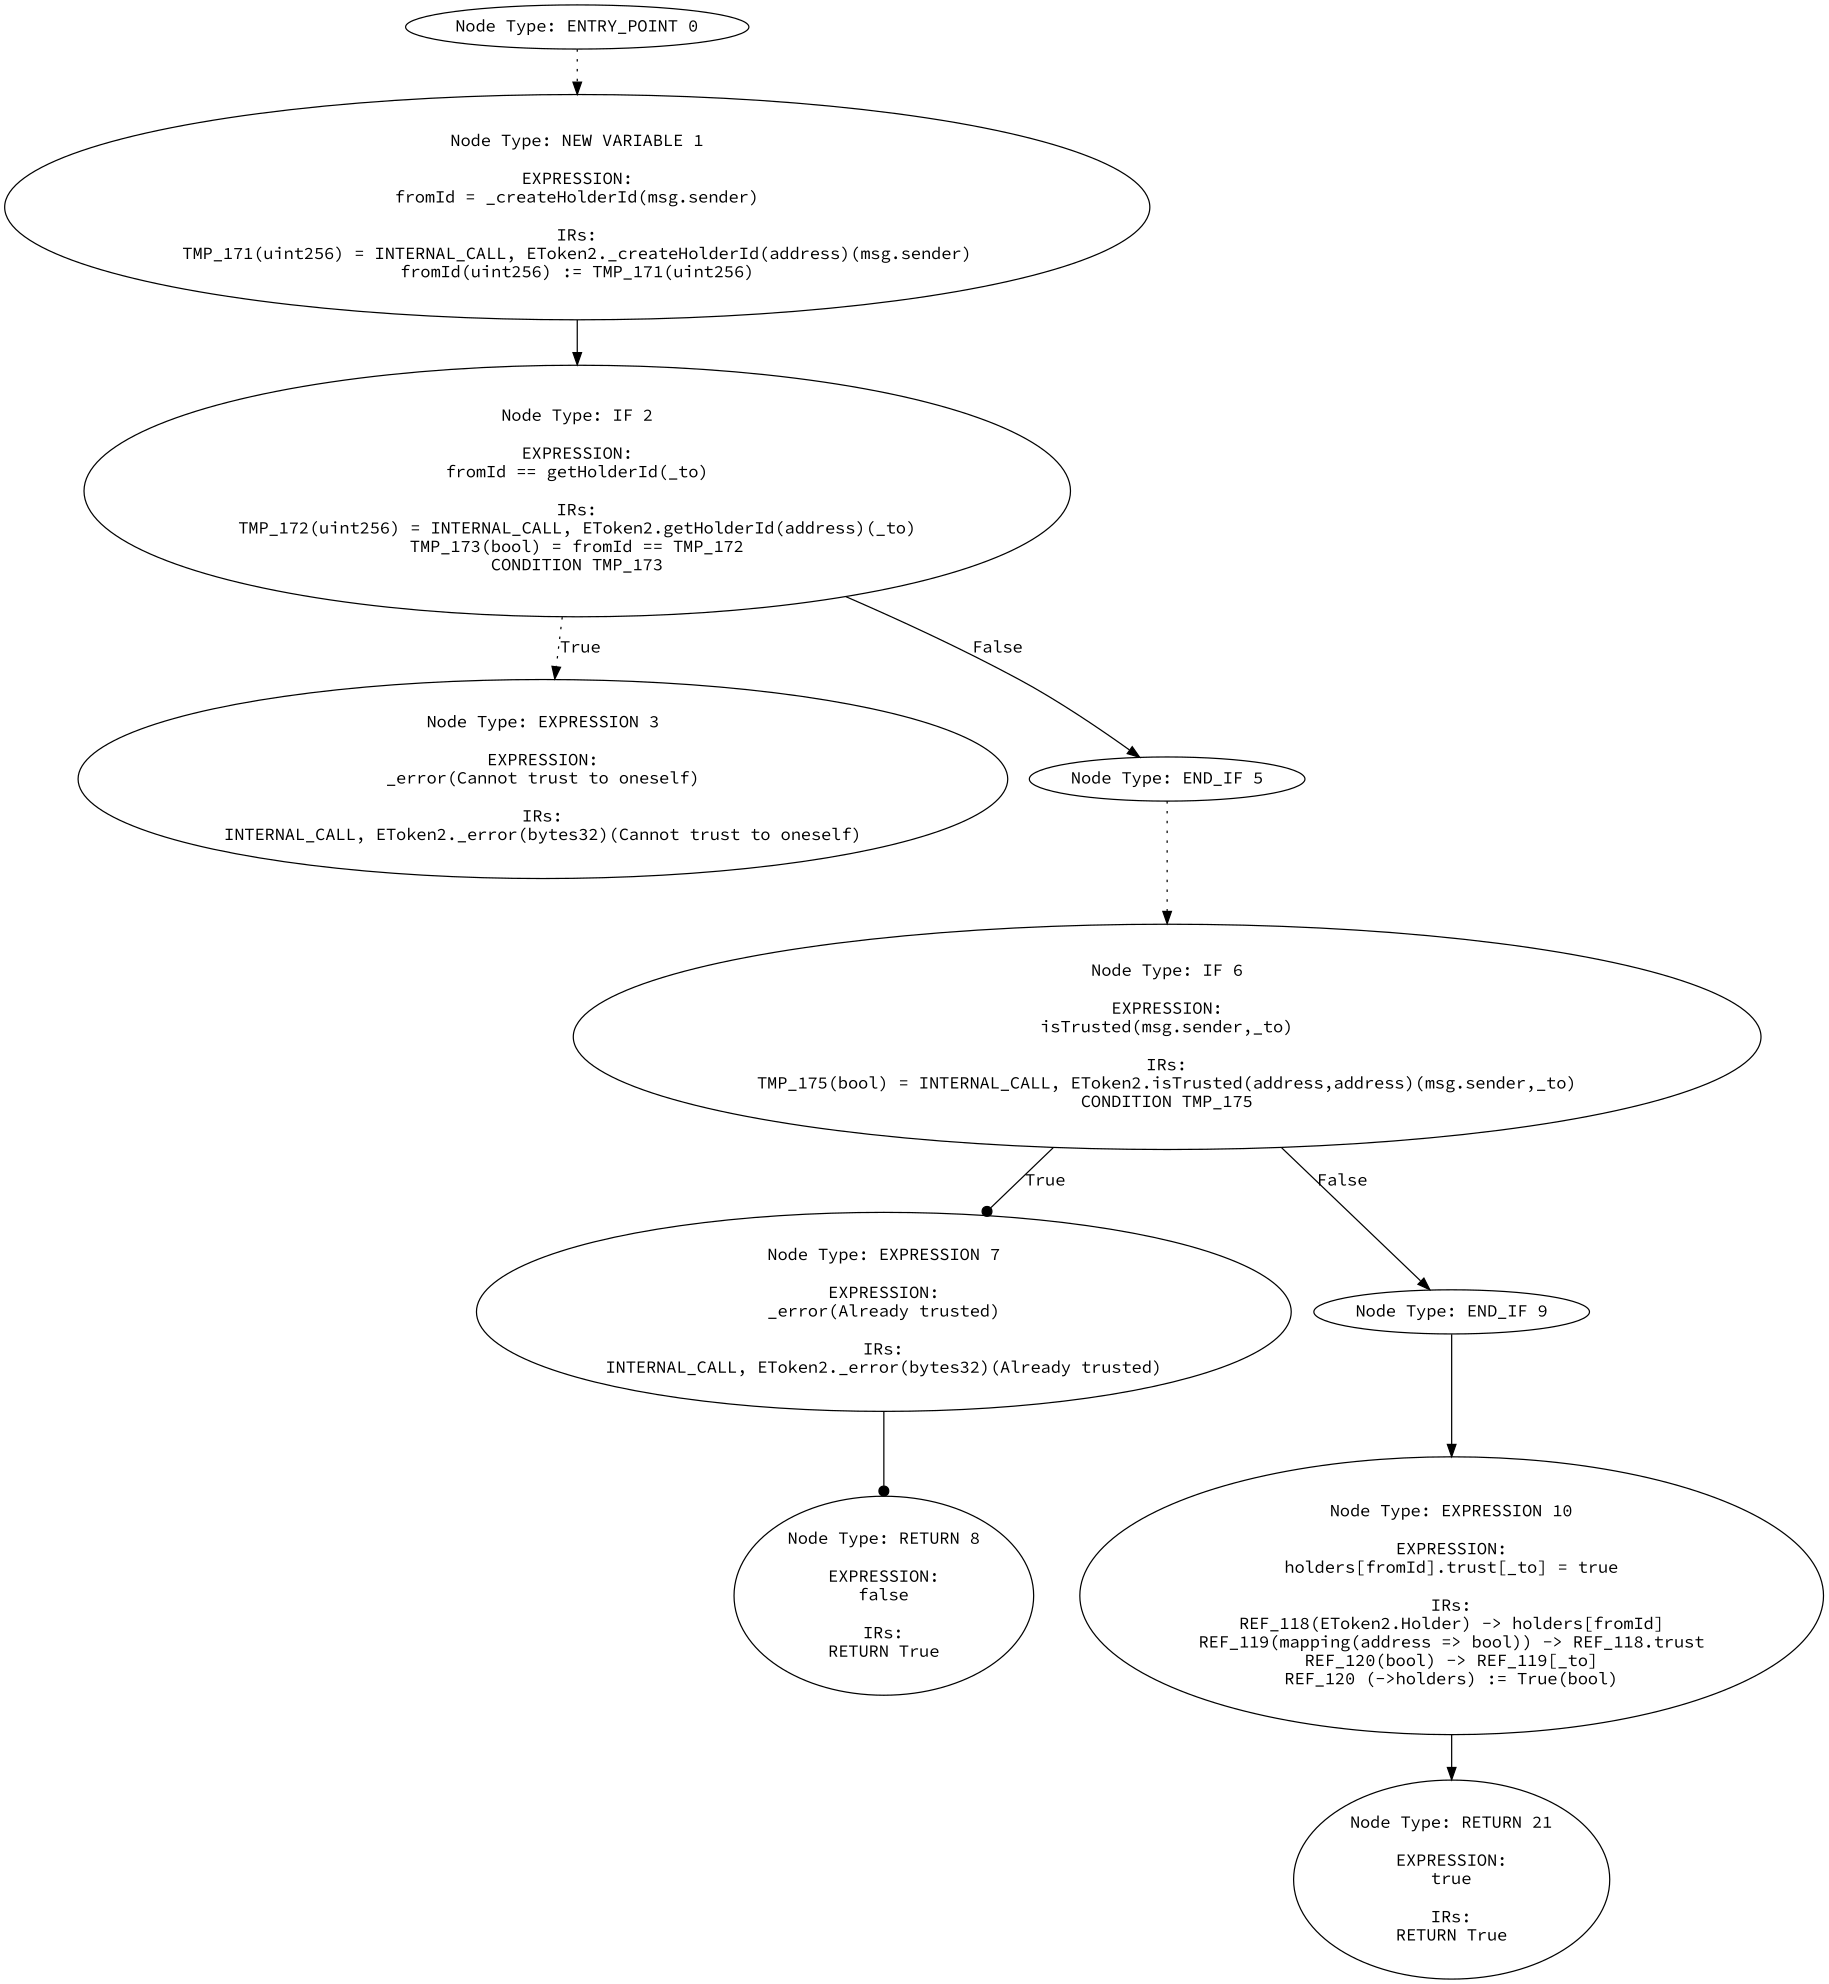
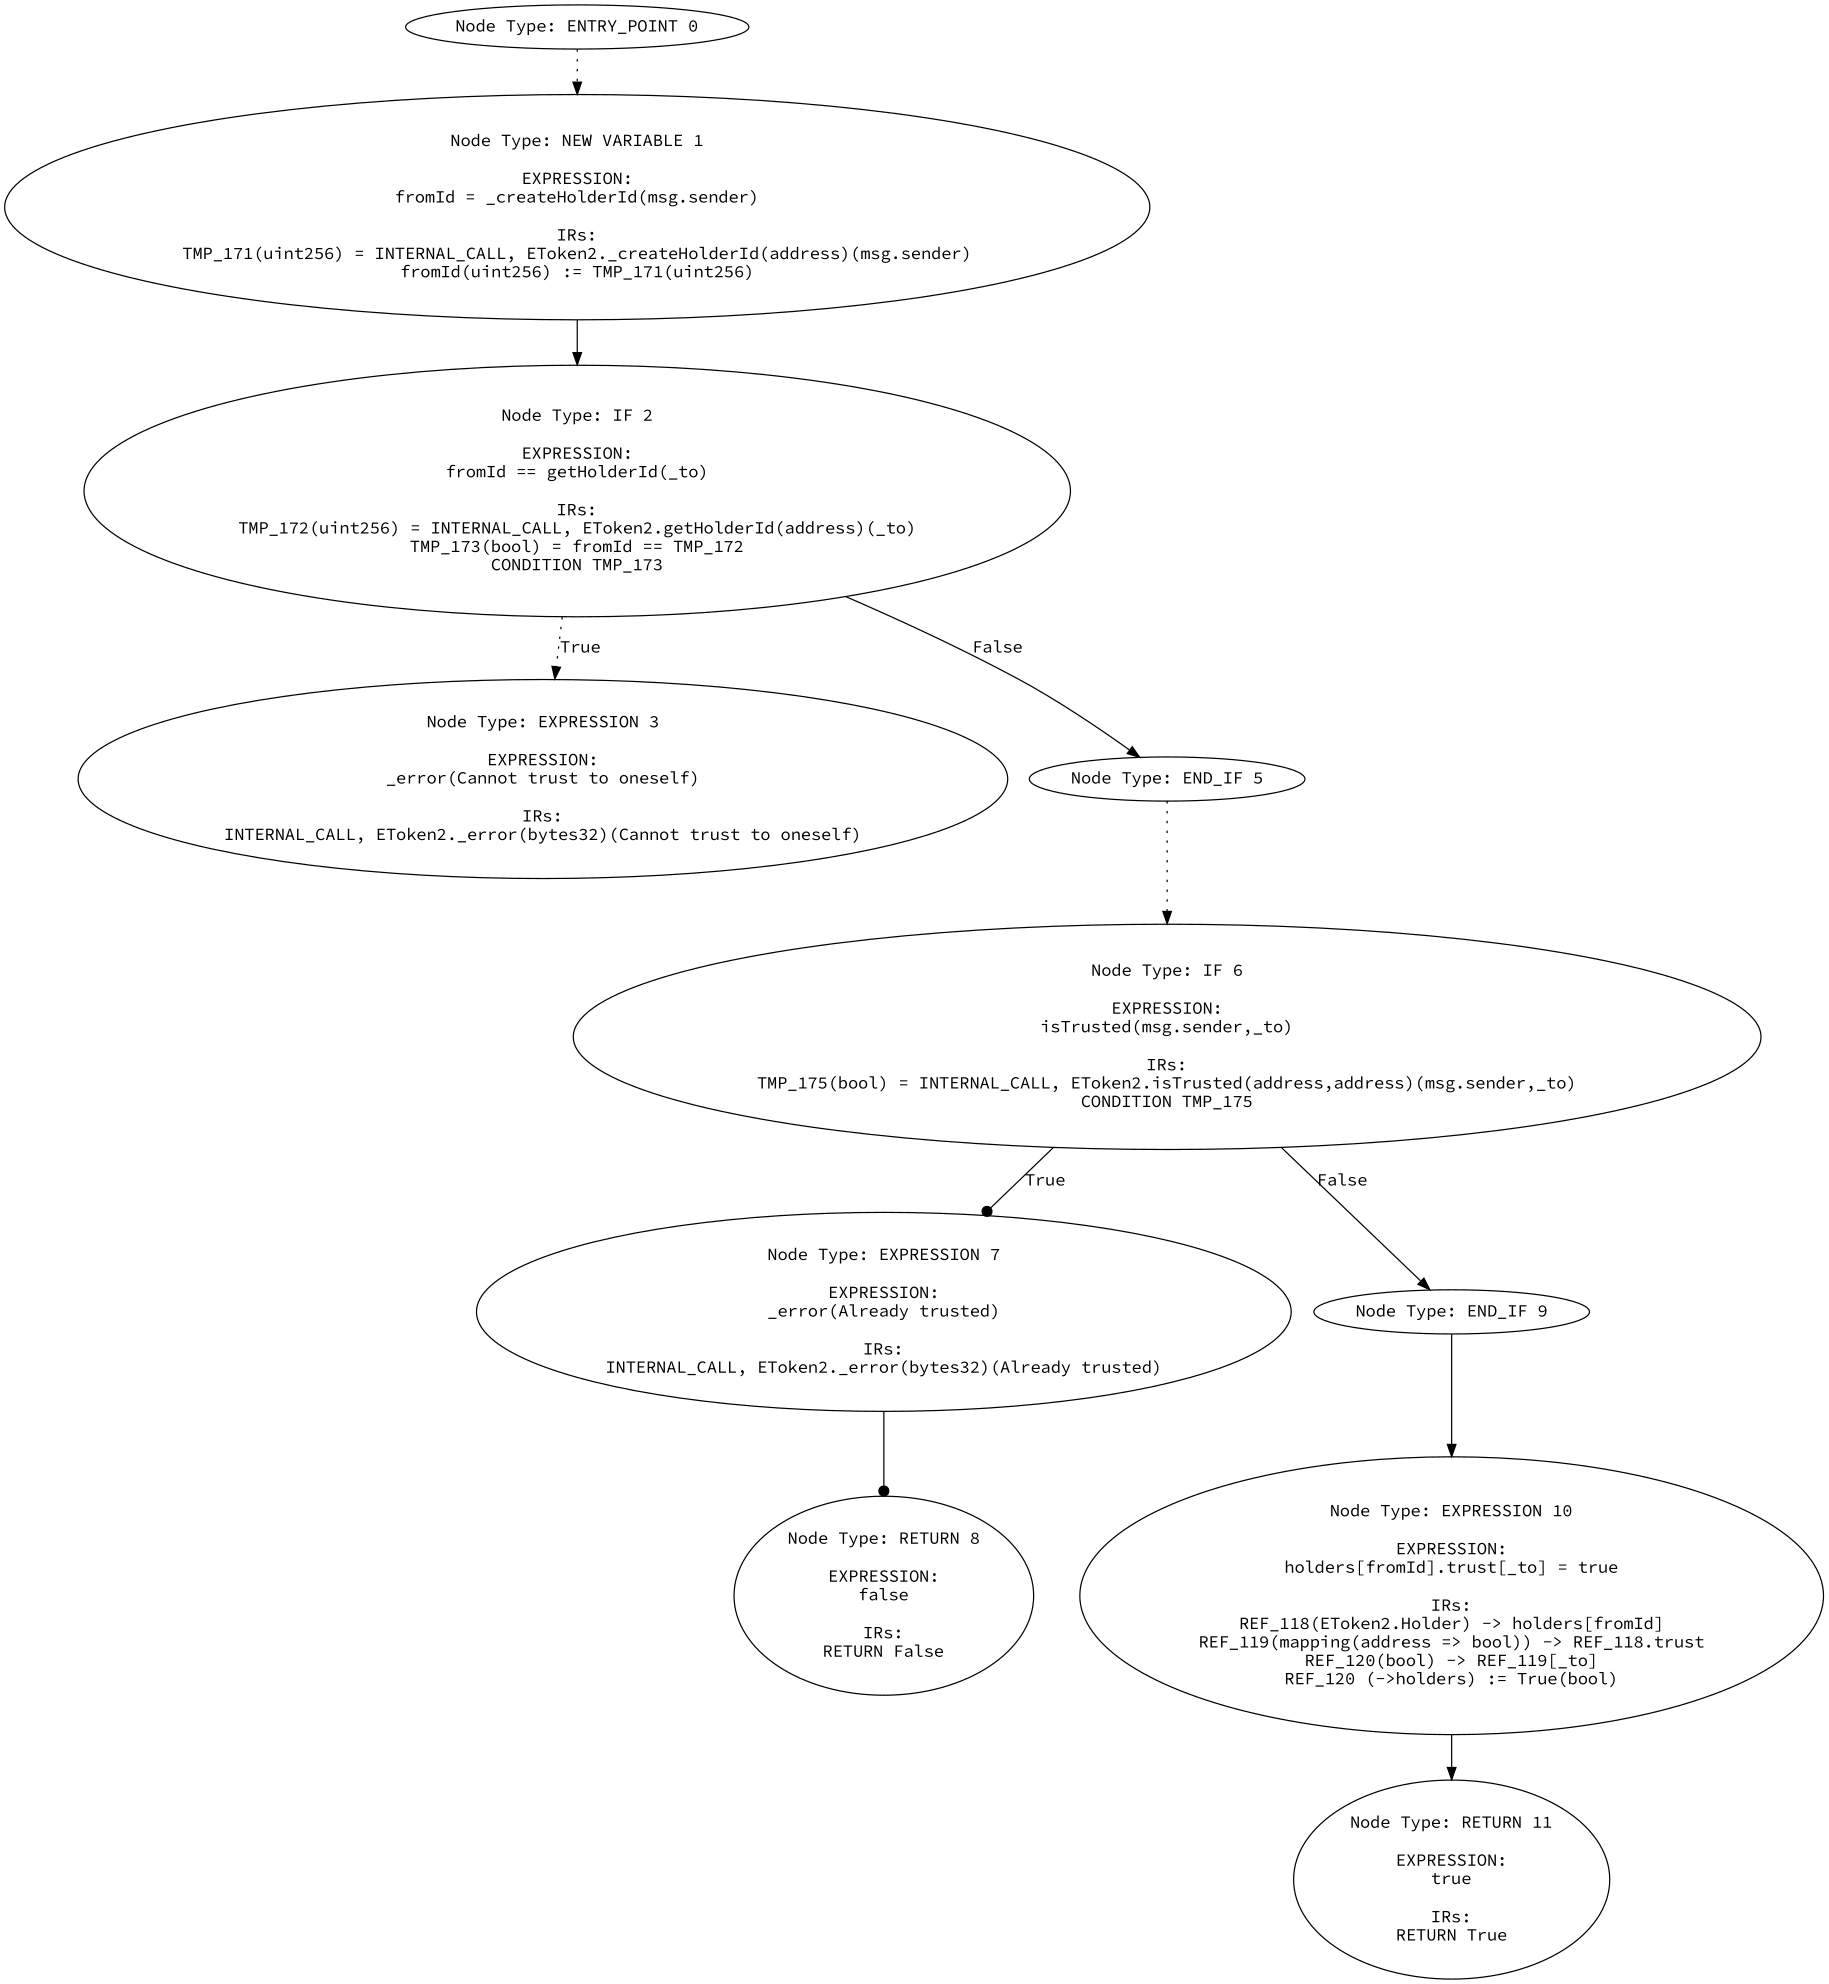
(884, 1596) -> (884, 1596)
(1452, 1880) -> (1452, 1880)
